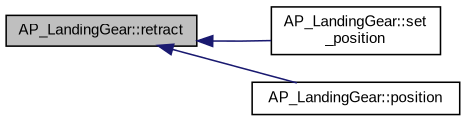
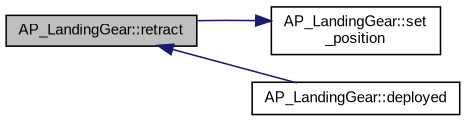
(242, 41) -> (226, 20)
(356, 98) -> (356, 98)
